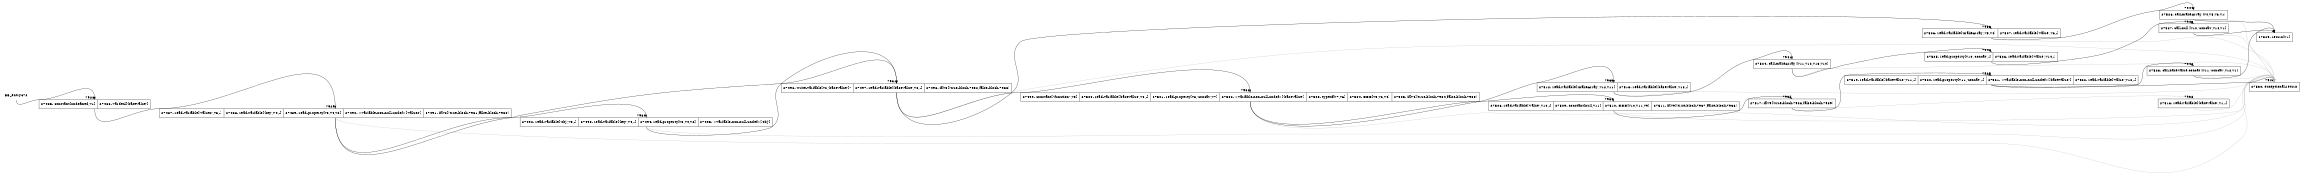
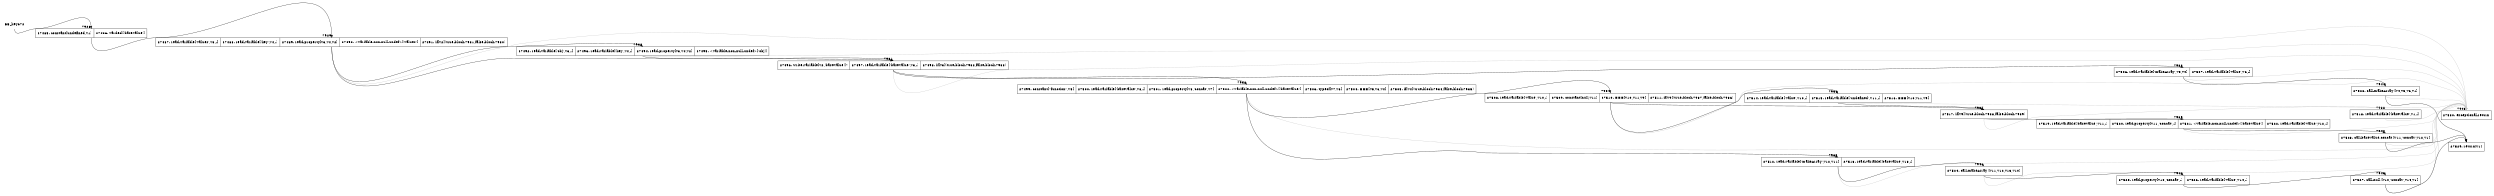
(2141, 86) -> (2307, 132)
(16, 95) -> (15, 24)
none -> (1838, 98)
